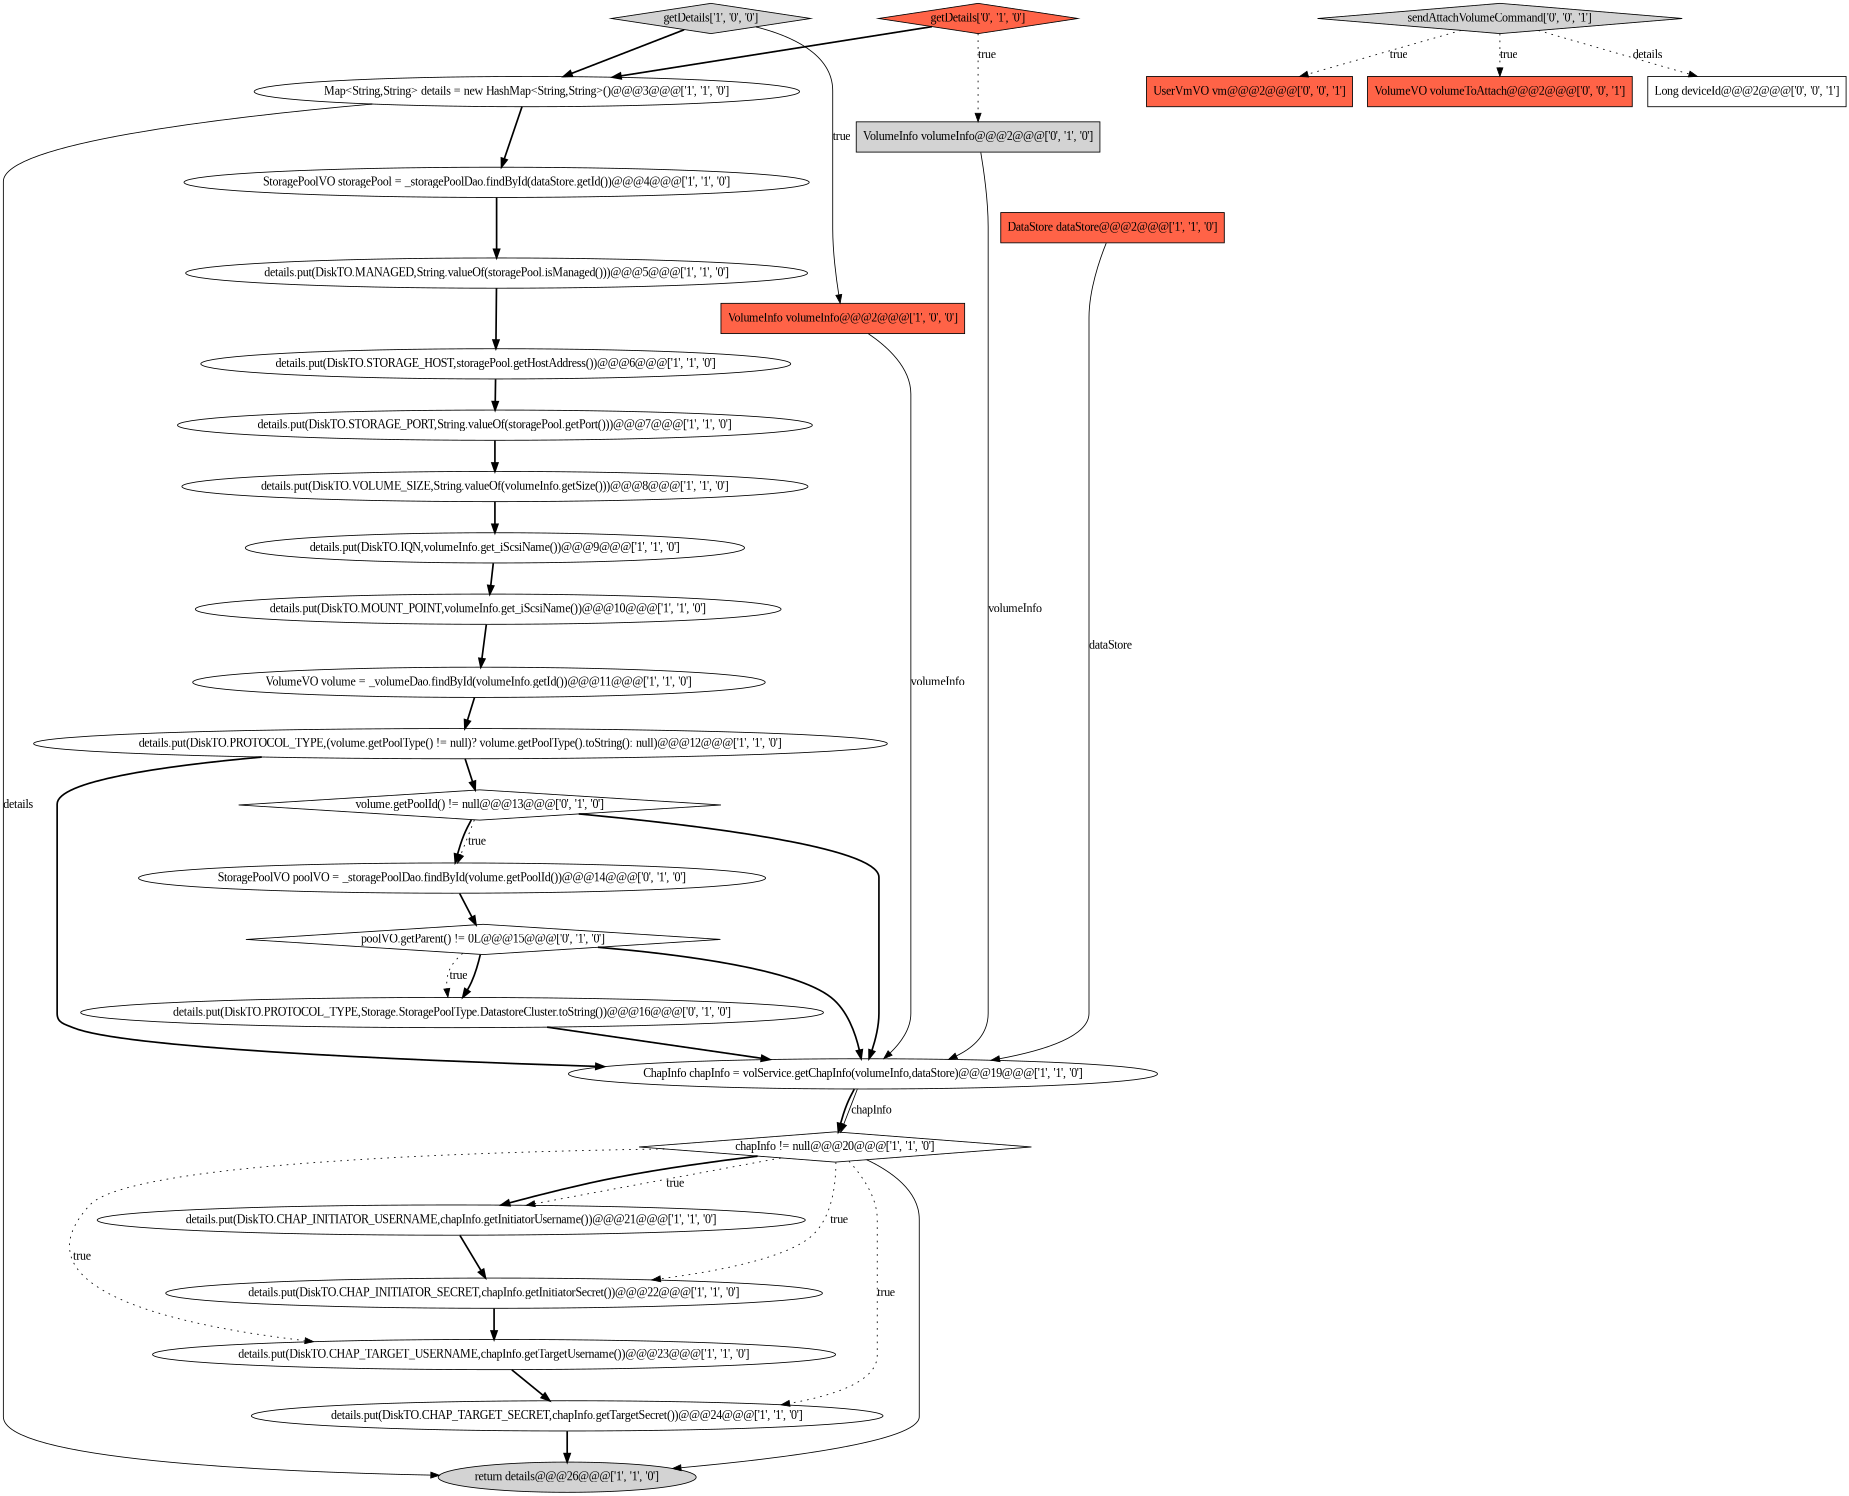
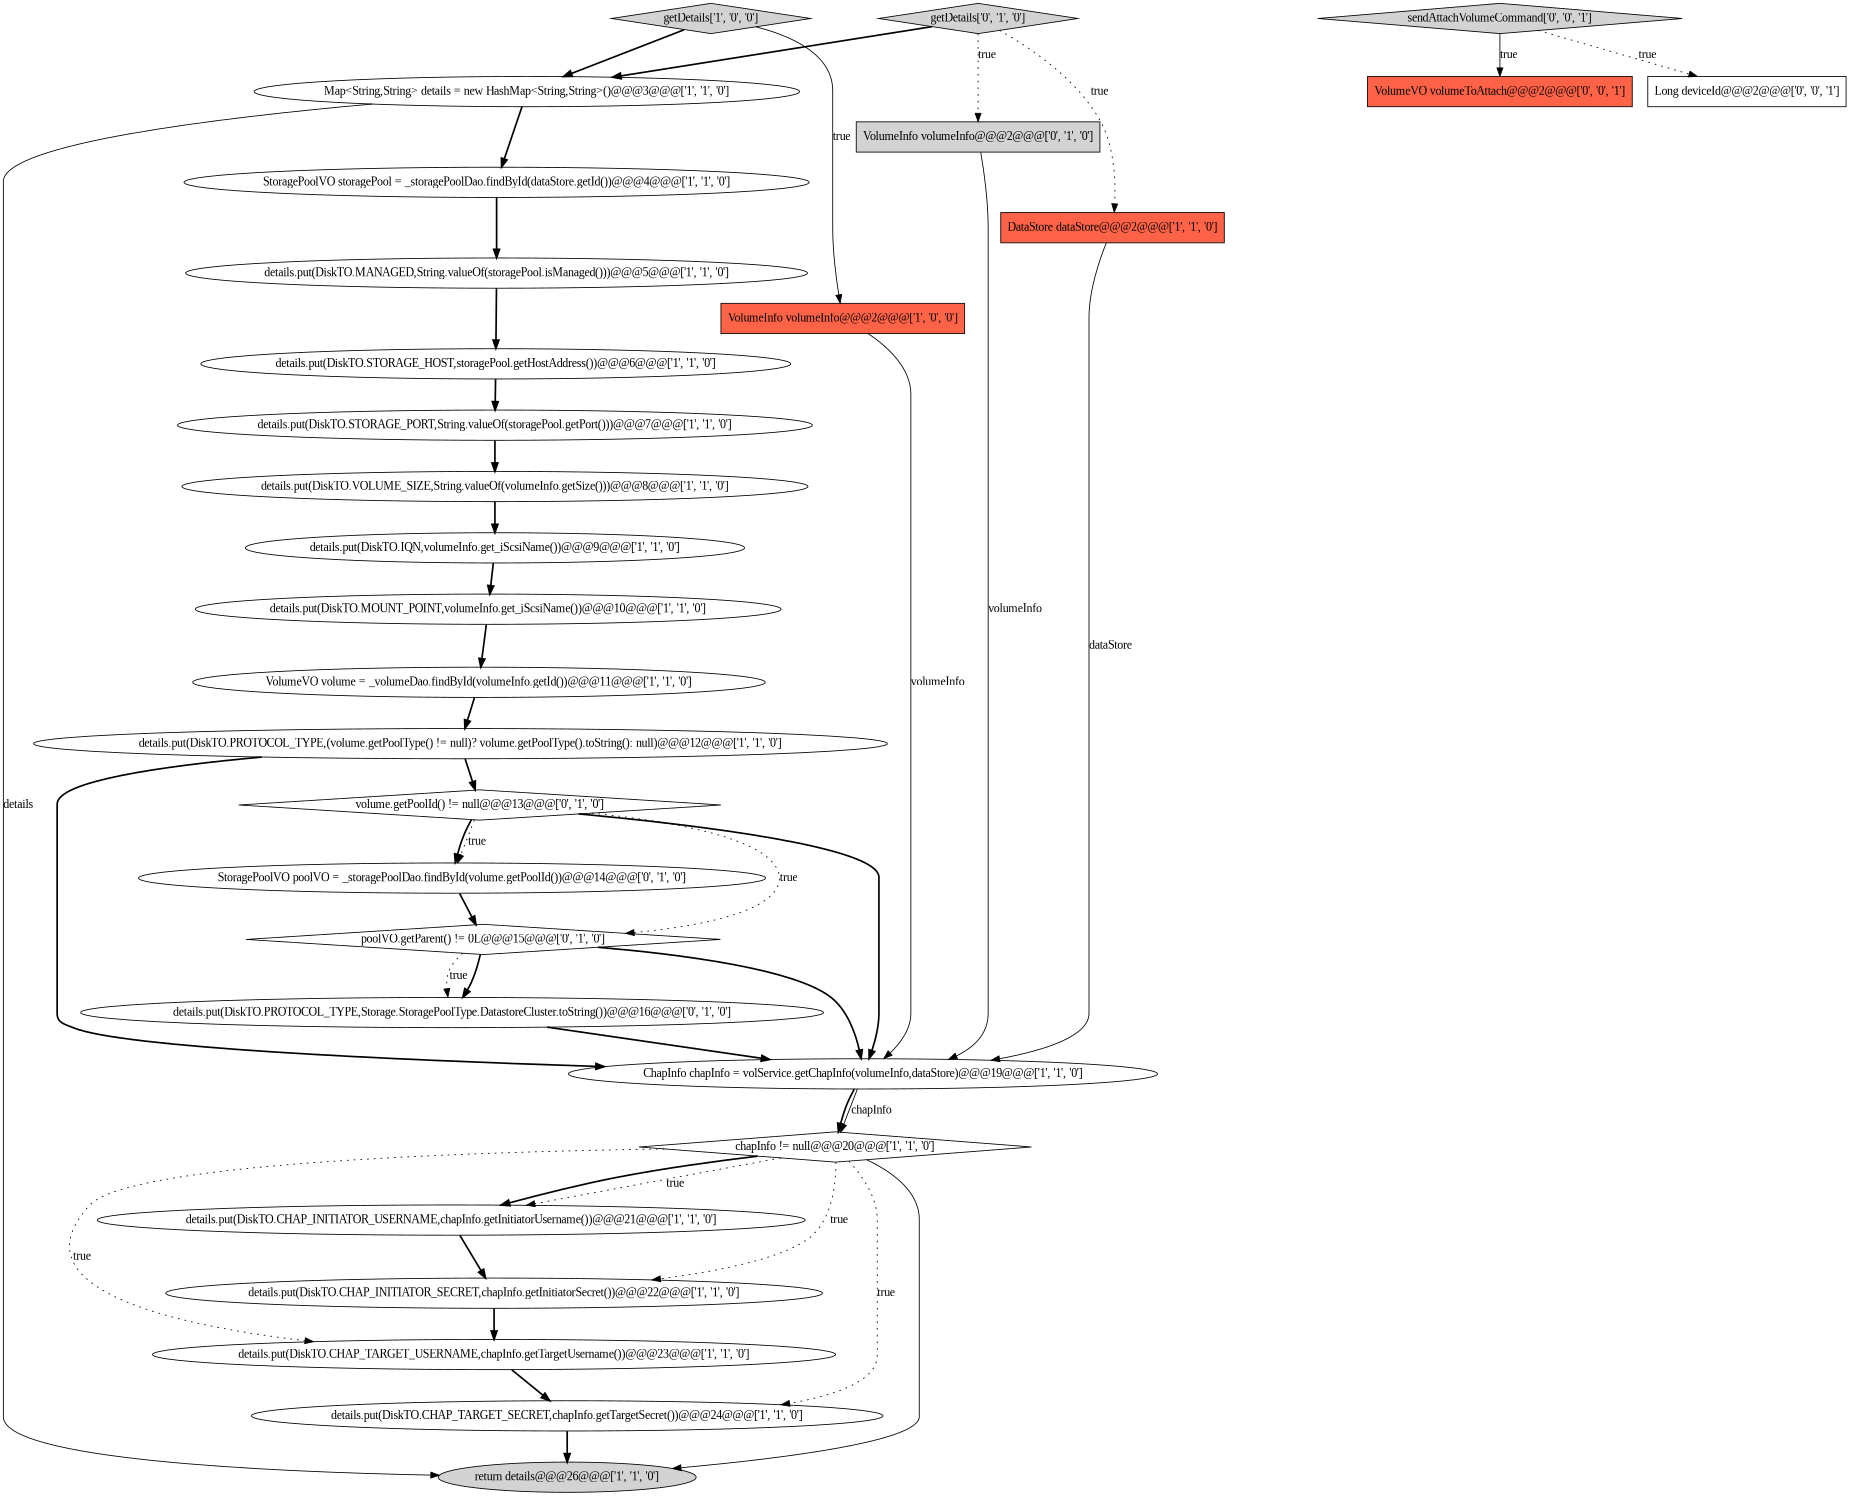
(978, 18) -> (978, 18)
(1500, 51) -> (1500, 51)
(1648, 55) -> (1648, 55)
(1249, 92) -> none
none -> (1086, 100)
none -> (769, 859)
